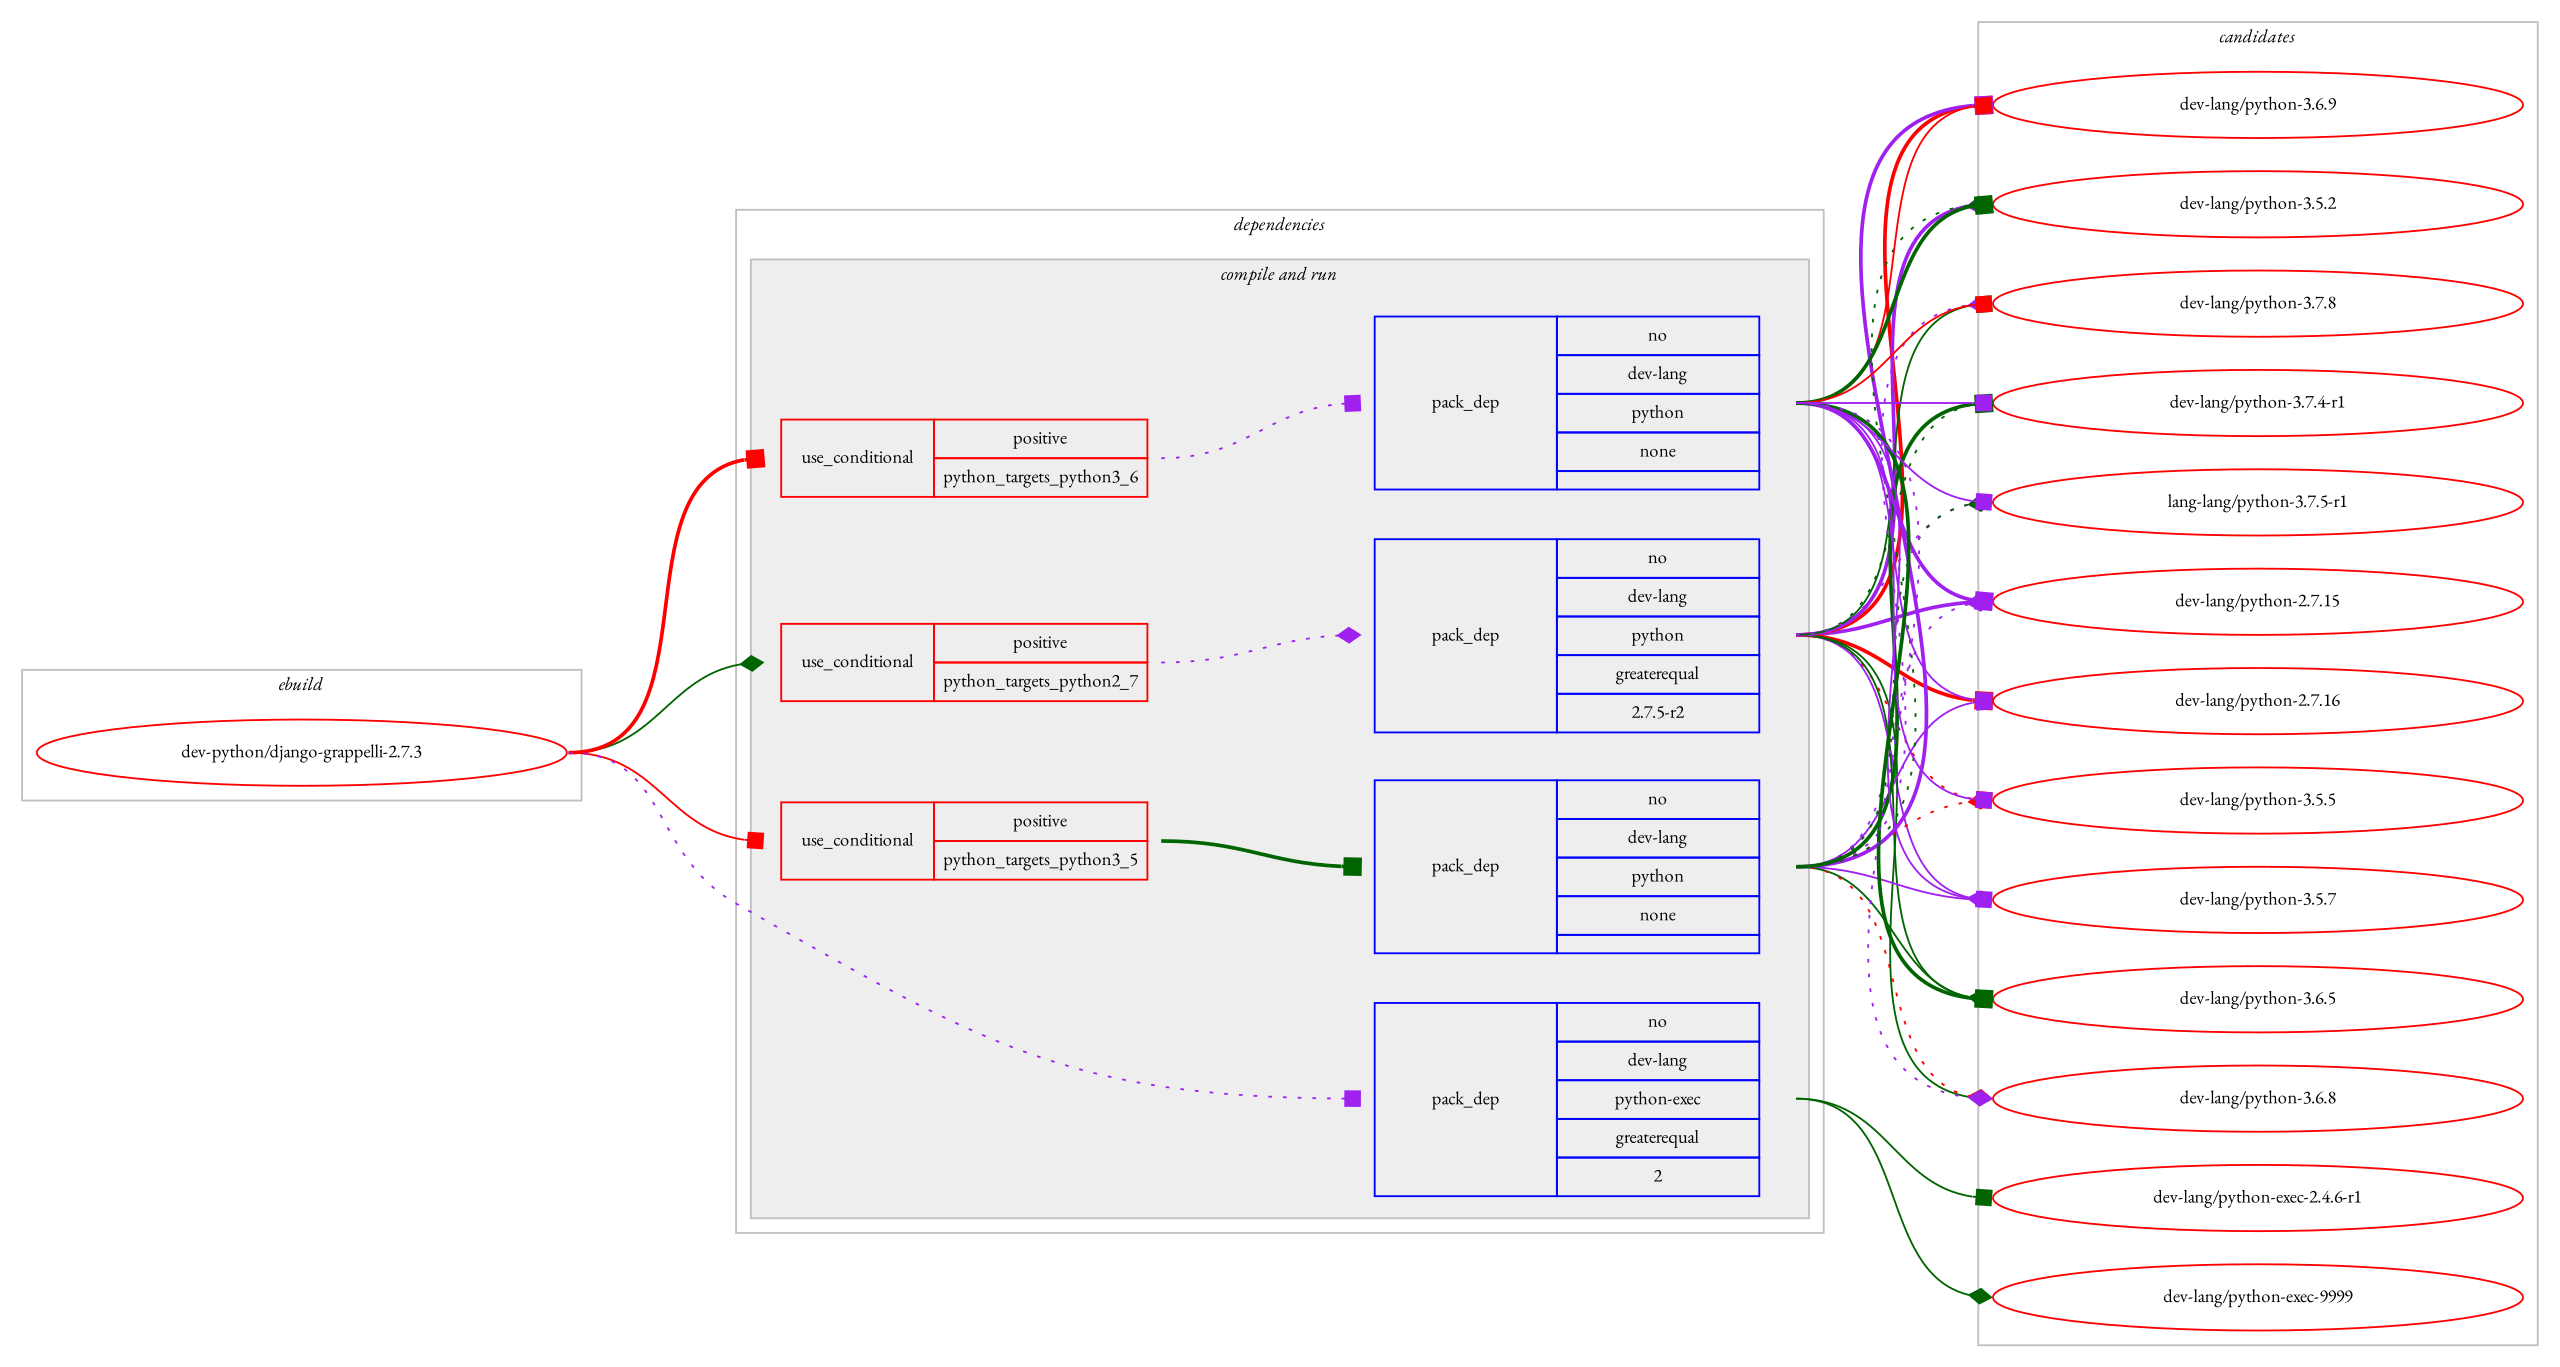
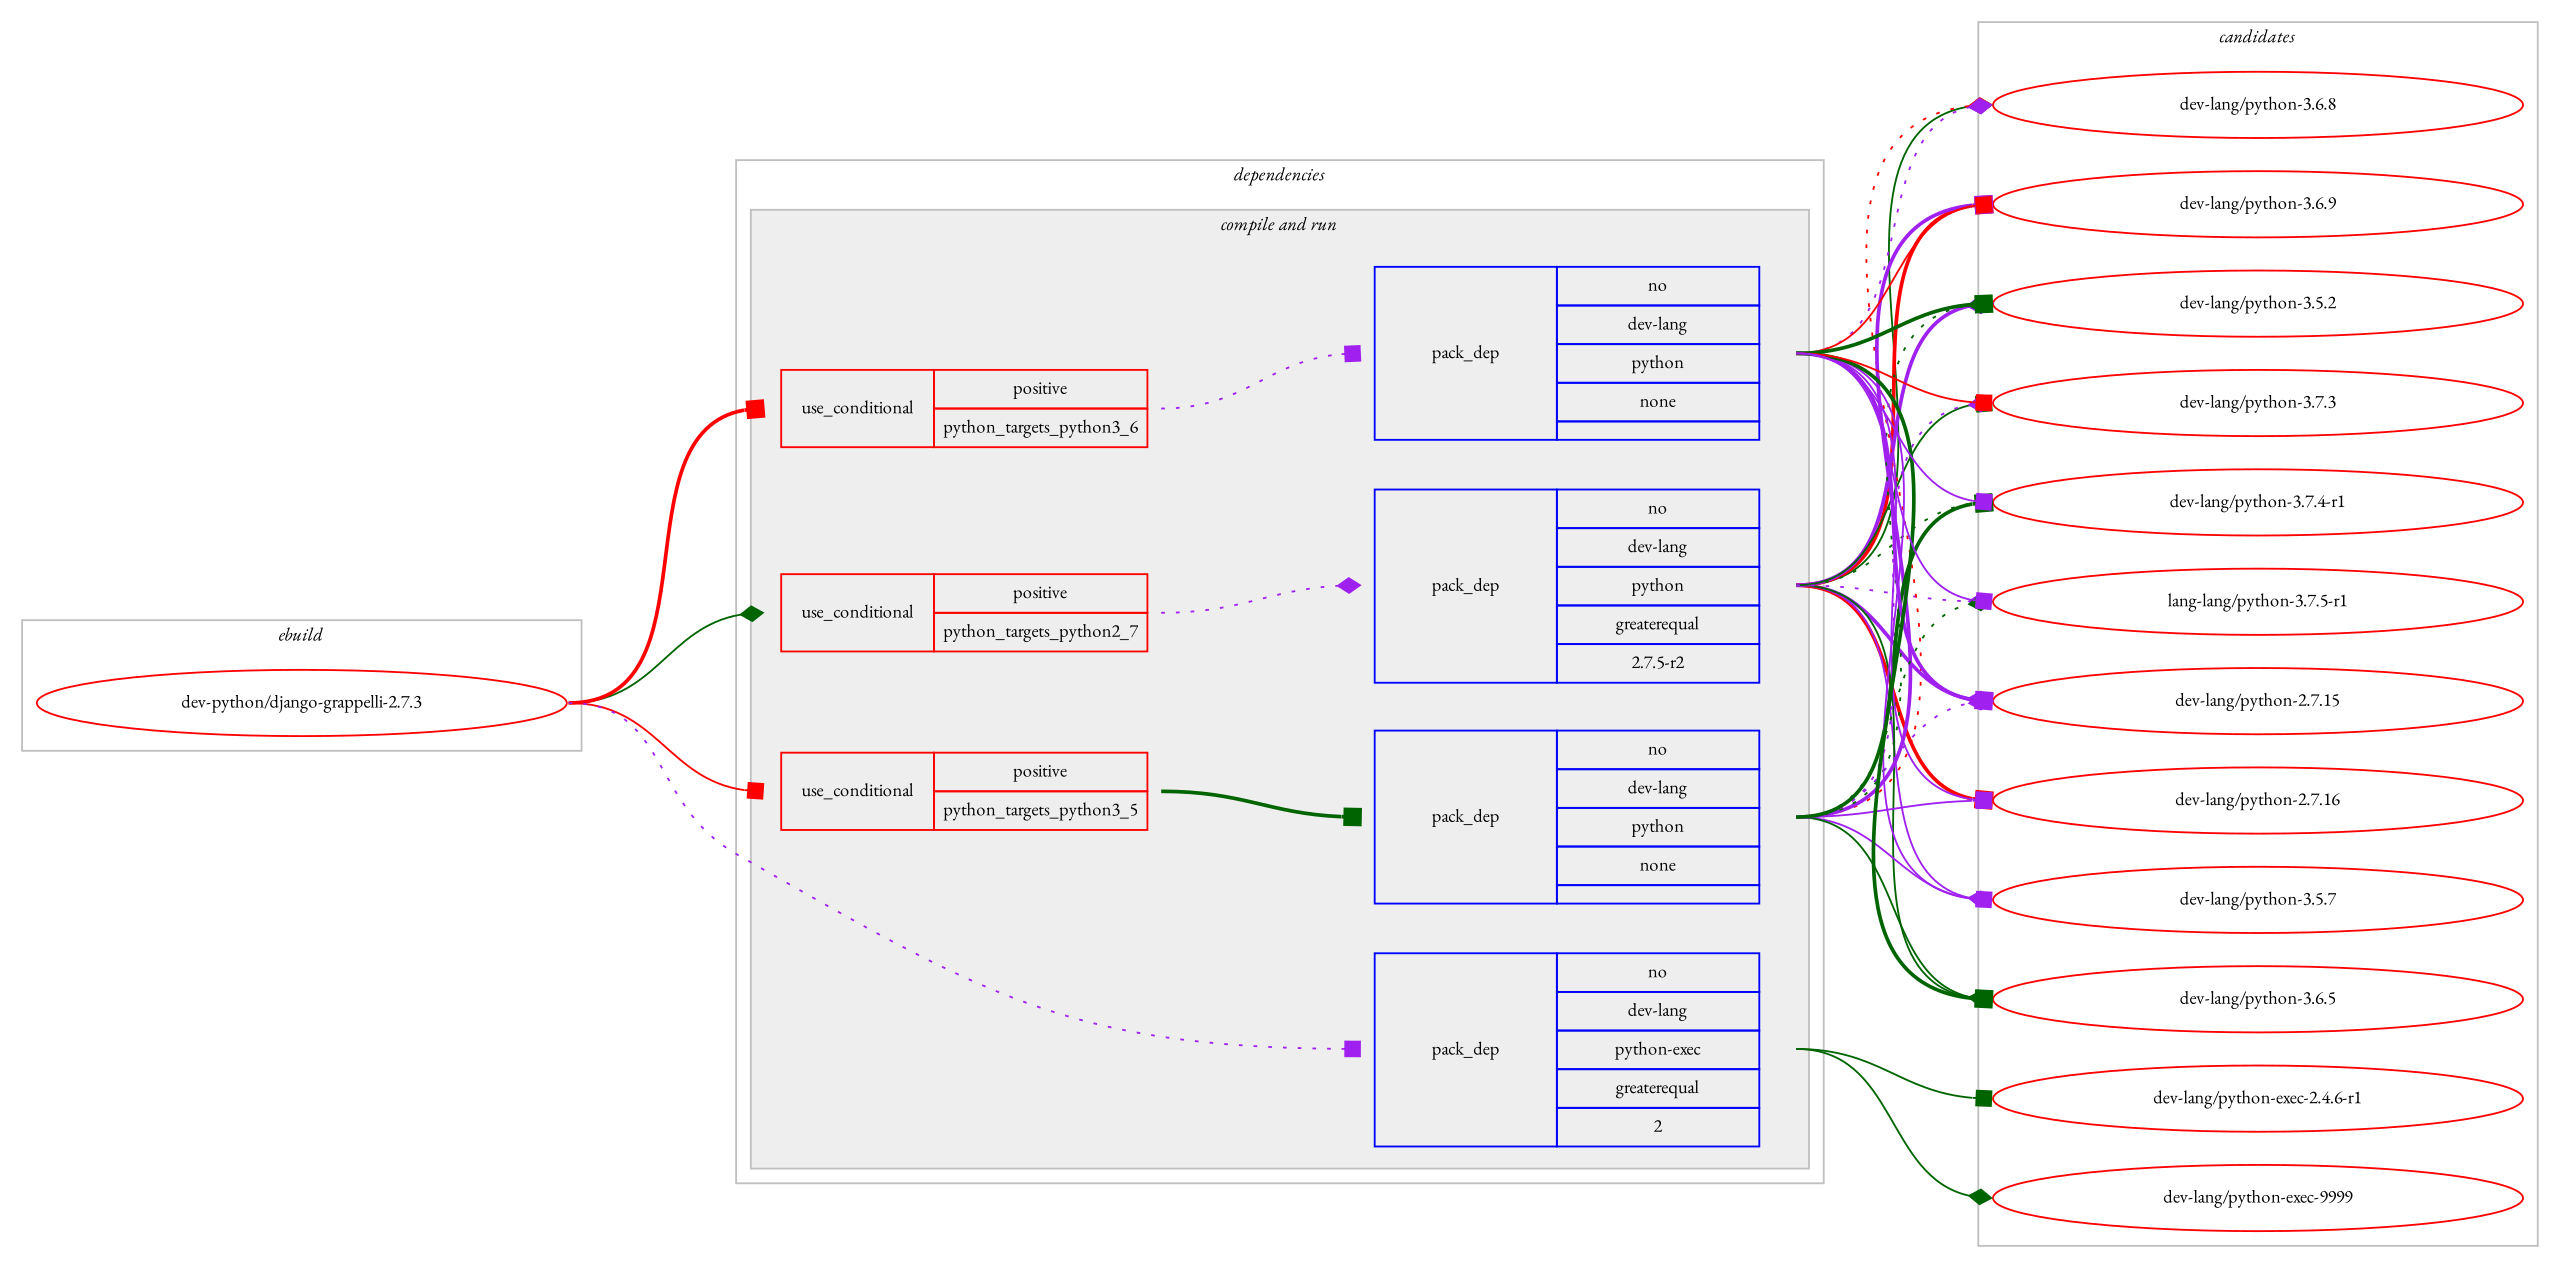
(2258, 304) -> (2258, 403)
(2258, 801) -> none
